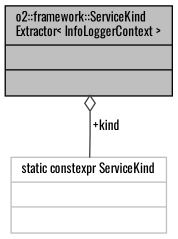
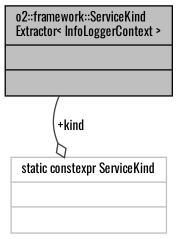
(90, 135) -> (53, 119)
